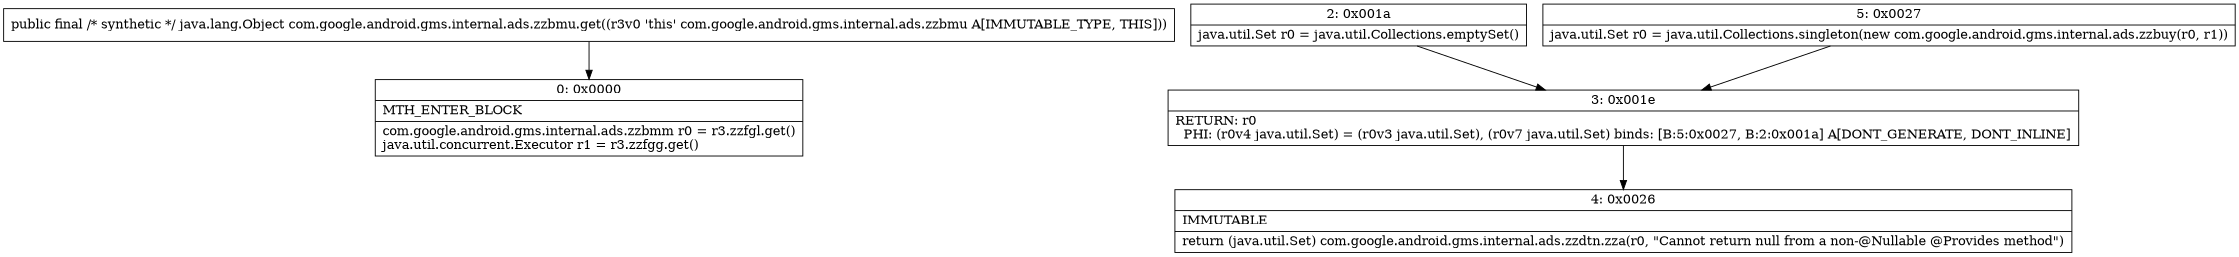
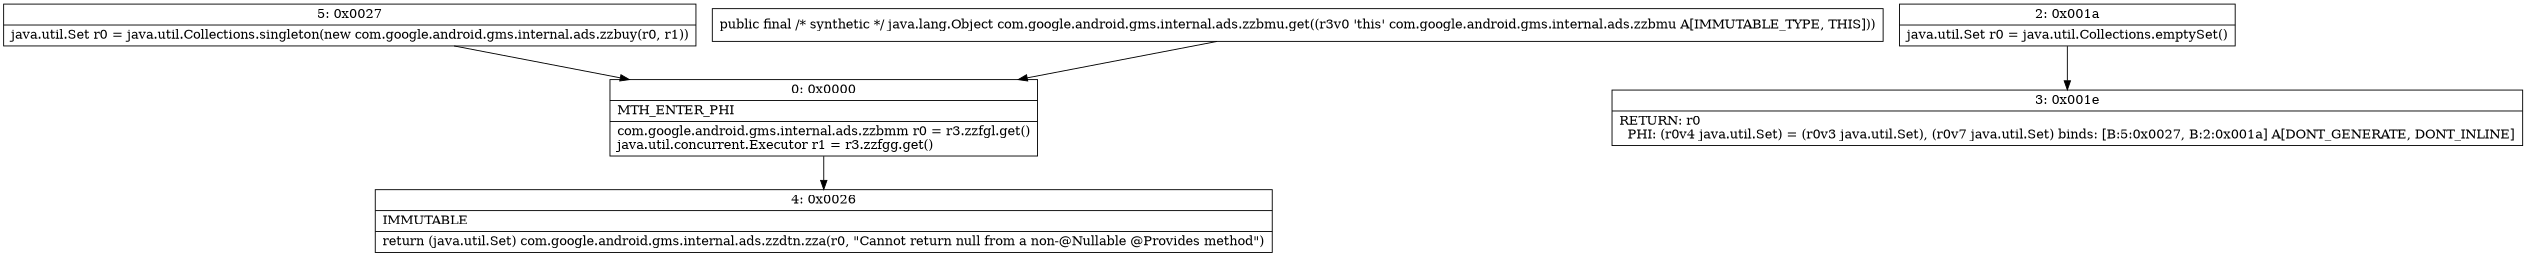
(1770, 67) -> (537, 62)
(453, 111) -> (676, 111)
(1623, 163) -> (824, 168)
